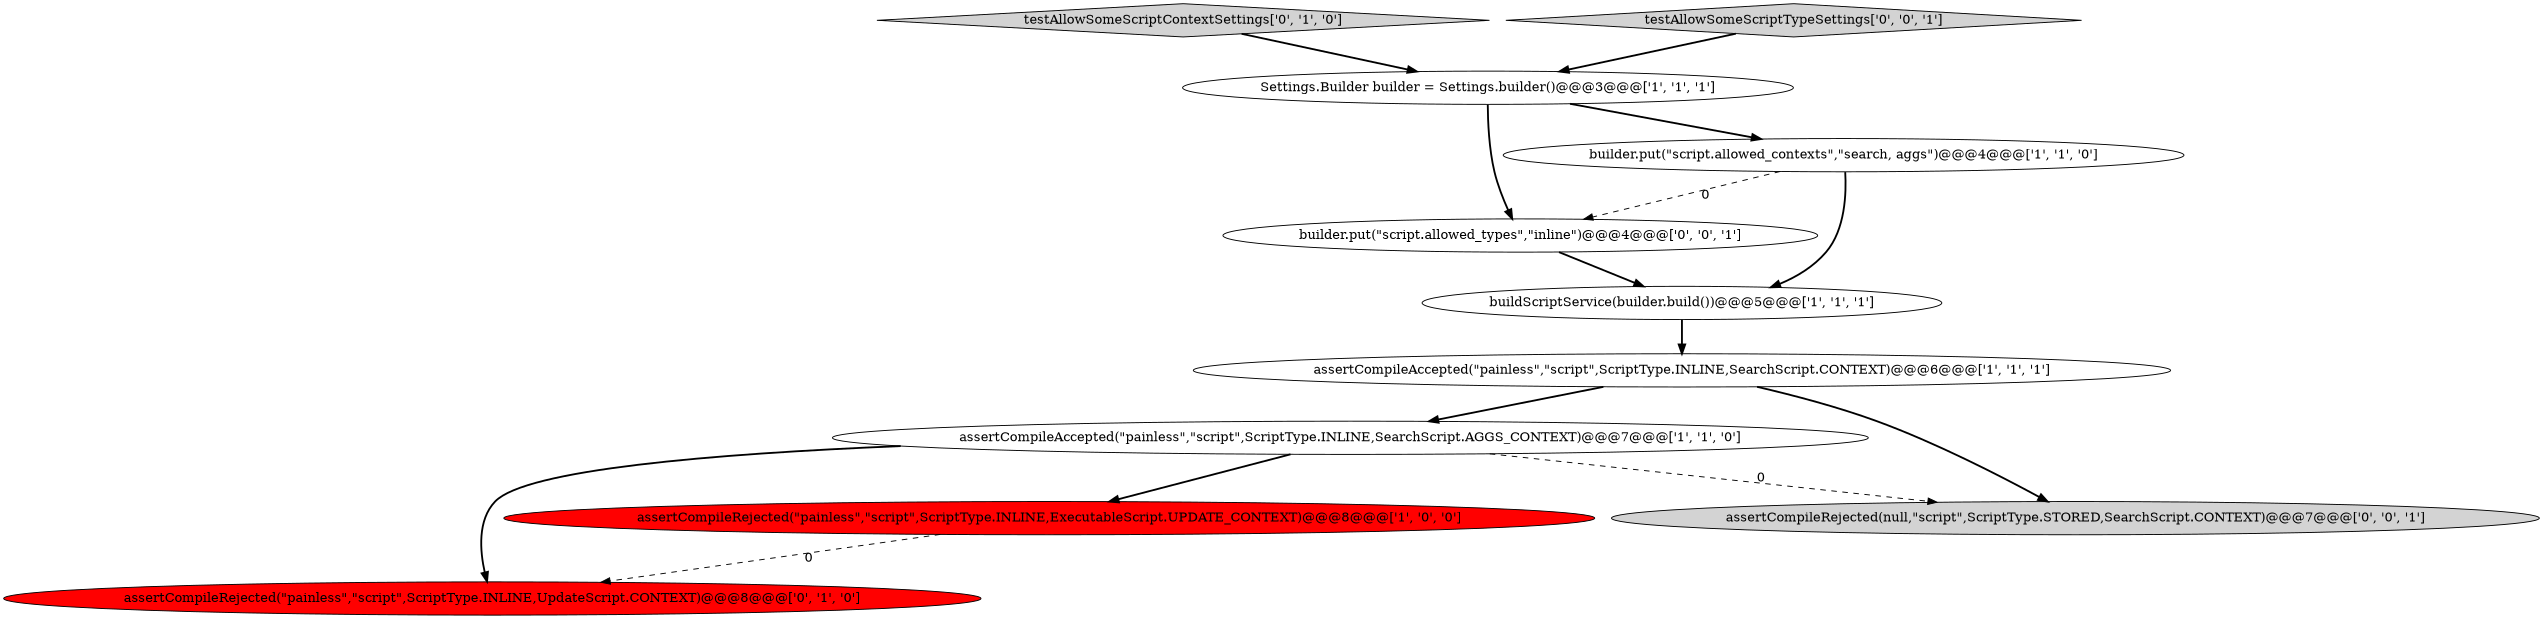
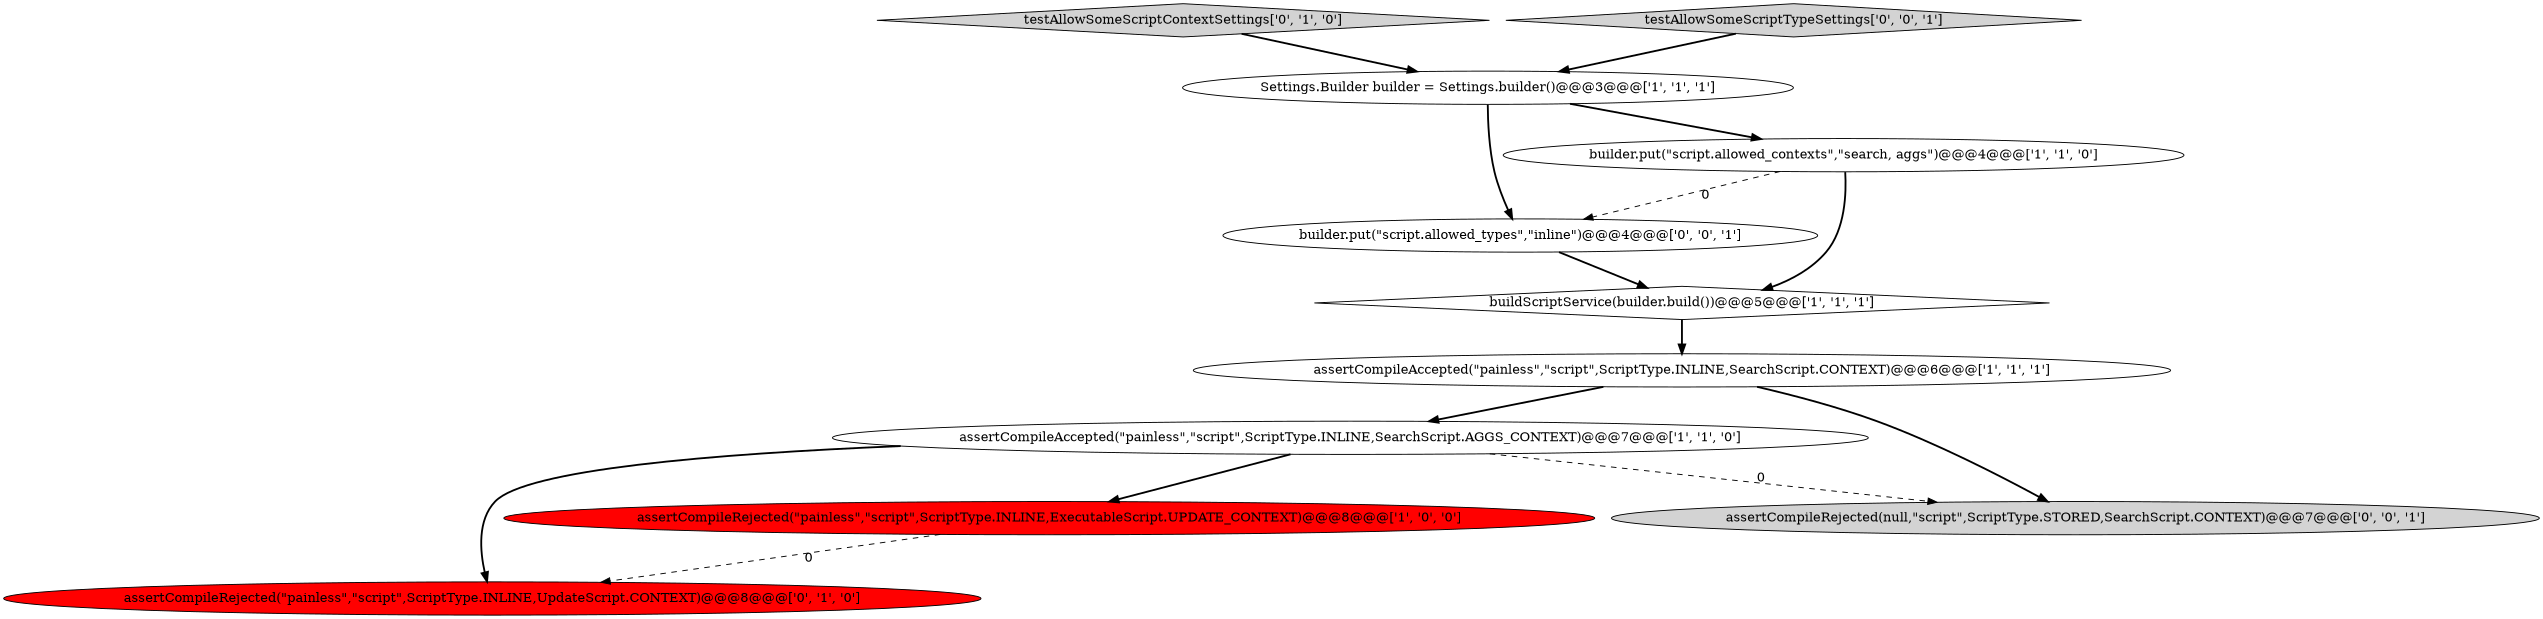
(1682, 303) -> (1682, 303)
